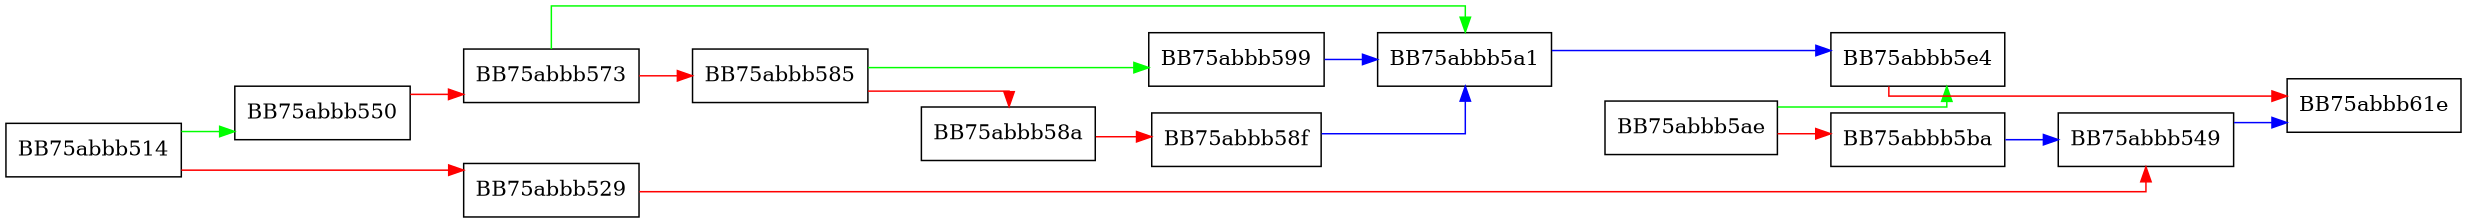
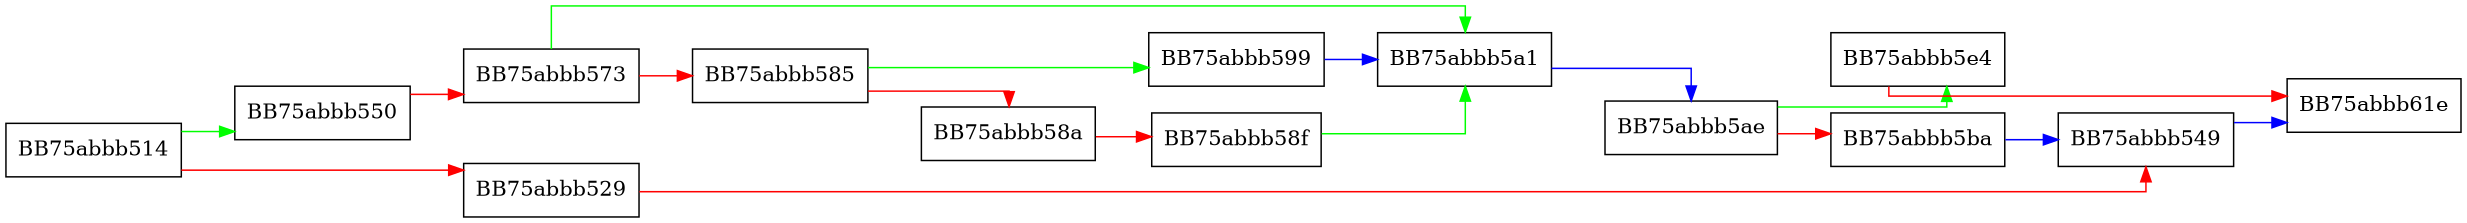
(1684, 51) -> (1630, 68)
(1410, 134) -> (1410, 134)
